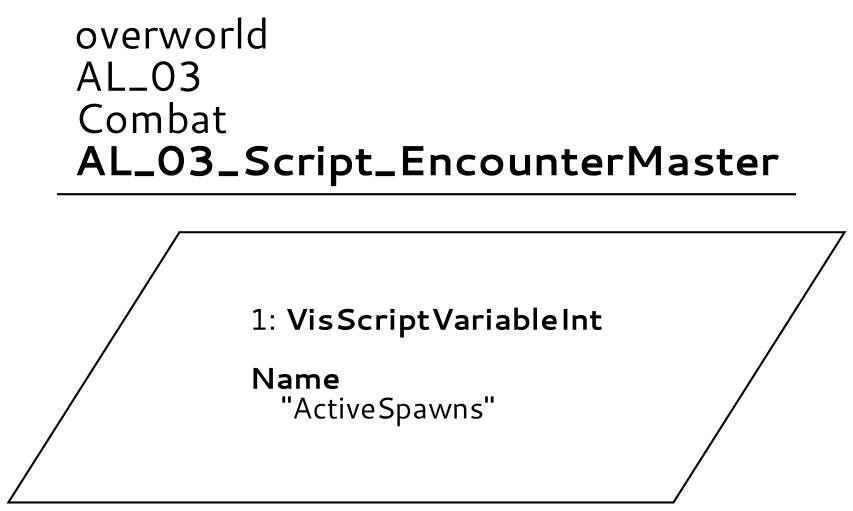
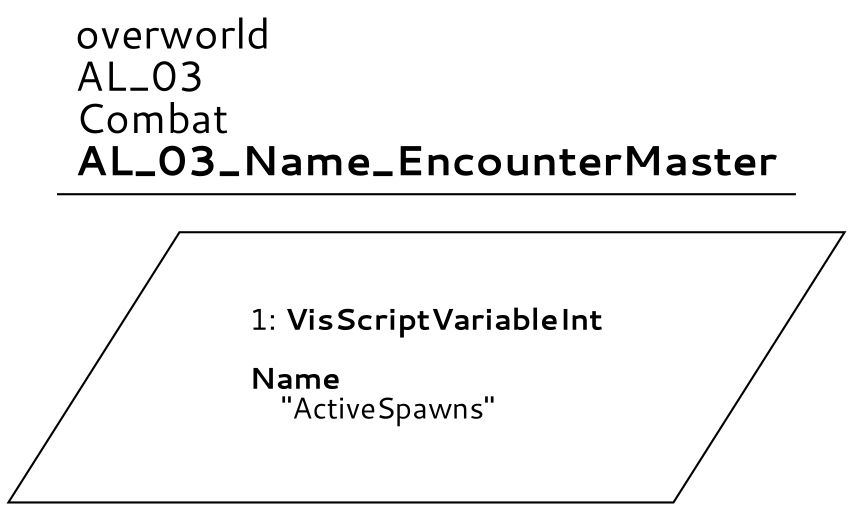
(426, 163) -> (426, 163)
